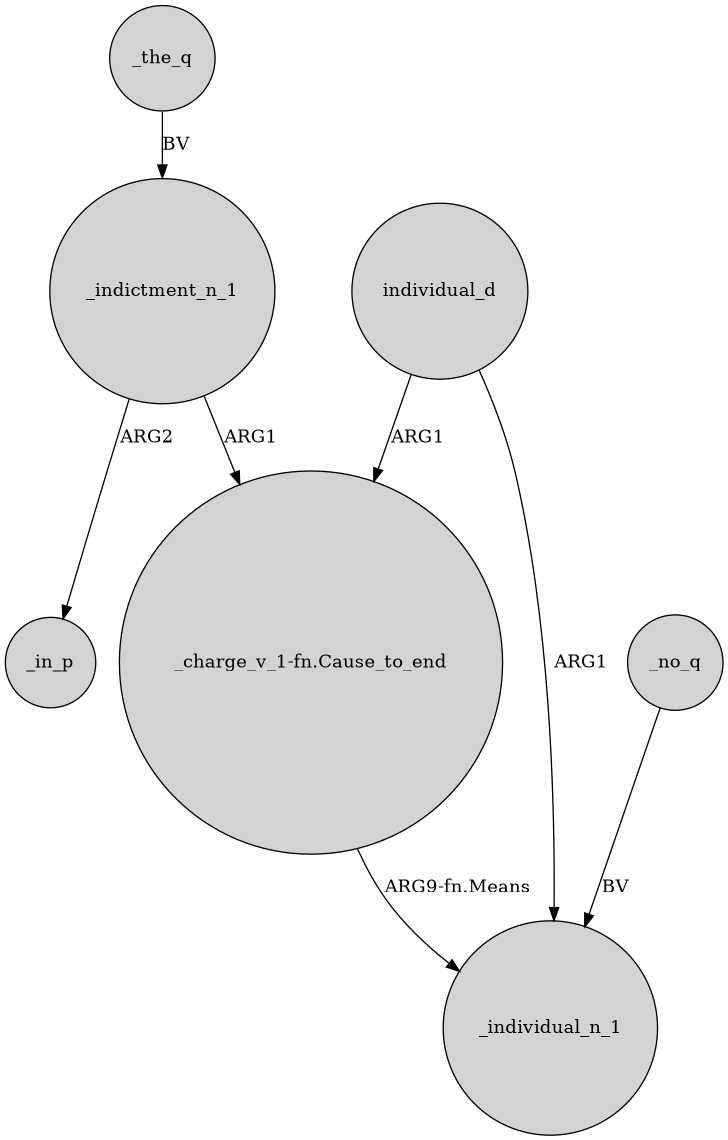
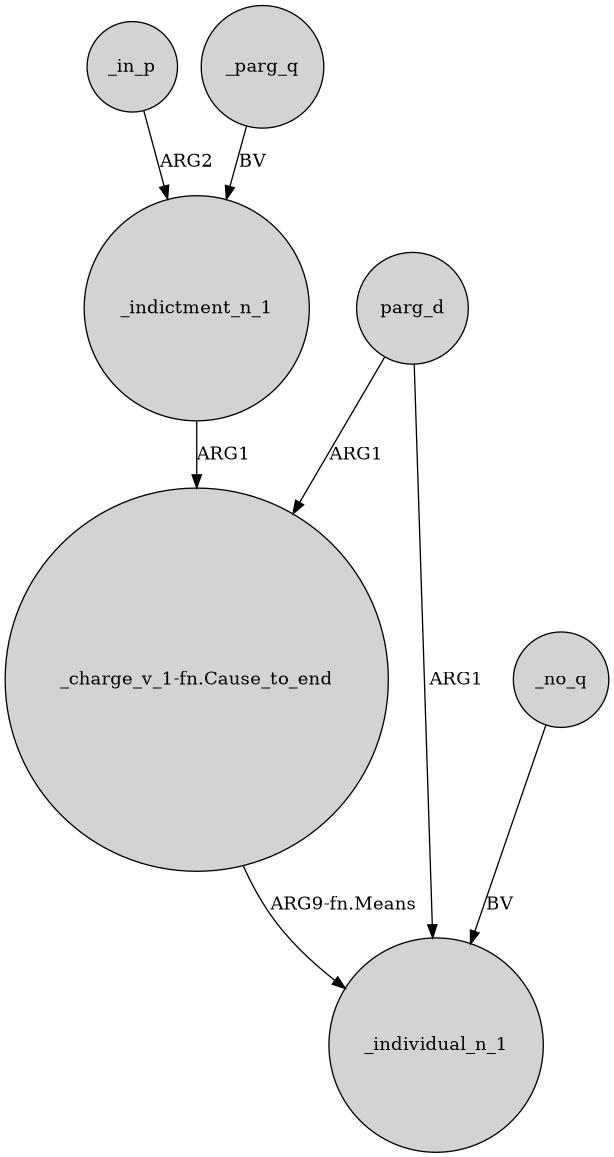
(162, 58) -> (263, 67)
(440, 291) -> (412, 308)
(98, 503) -> (154, 149)
